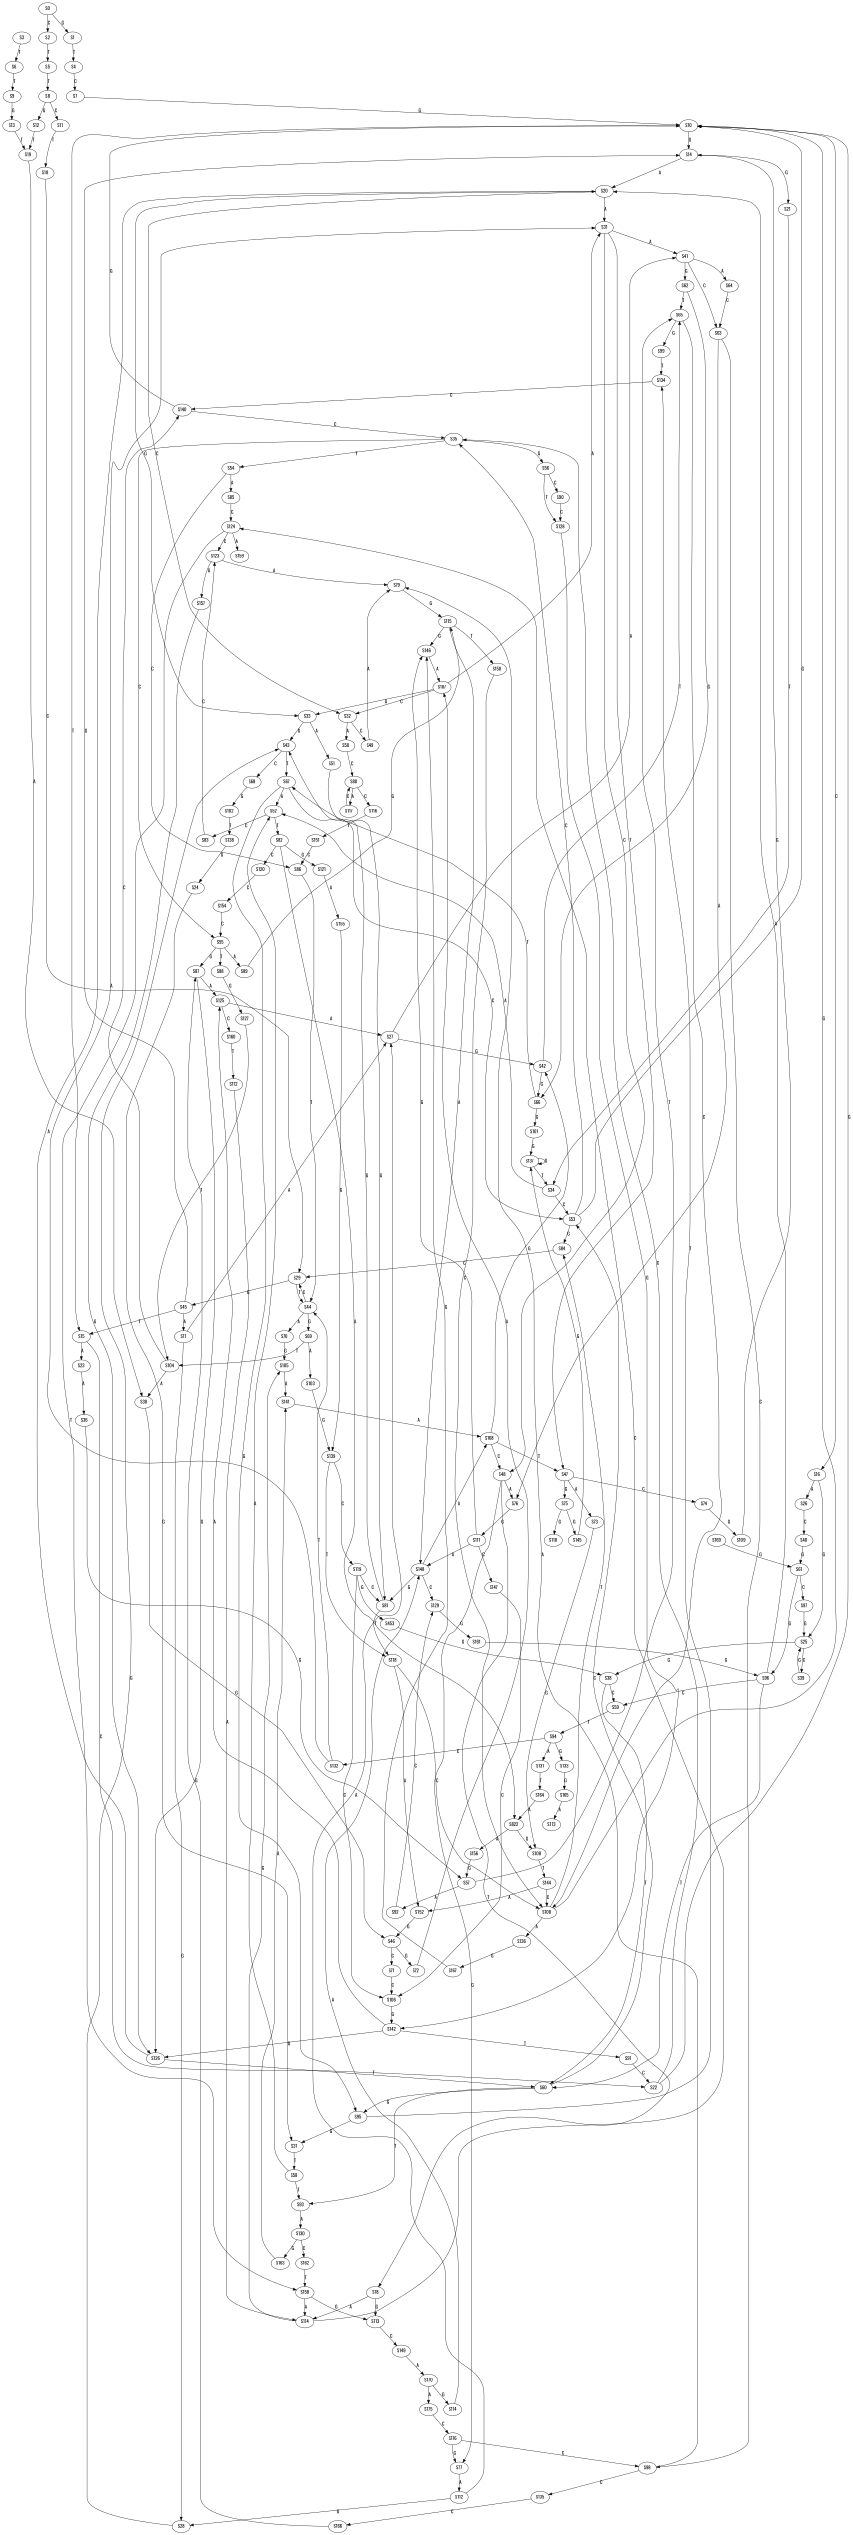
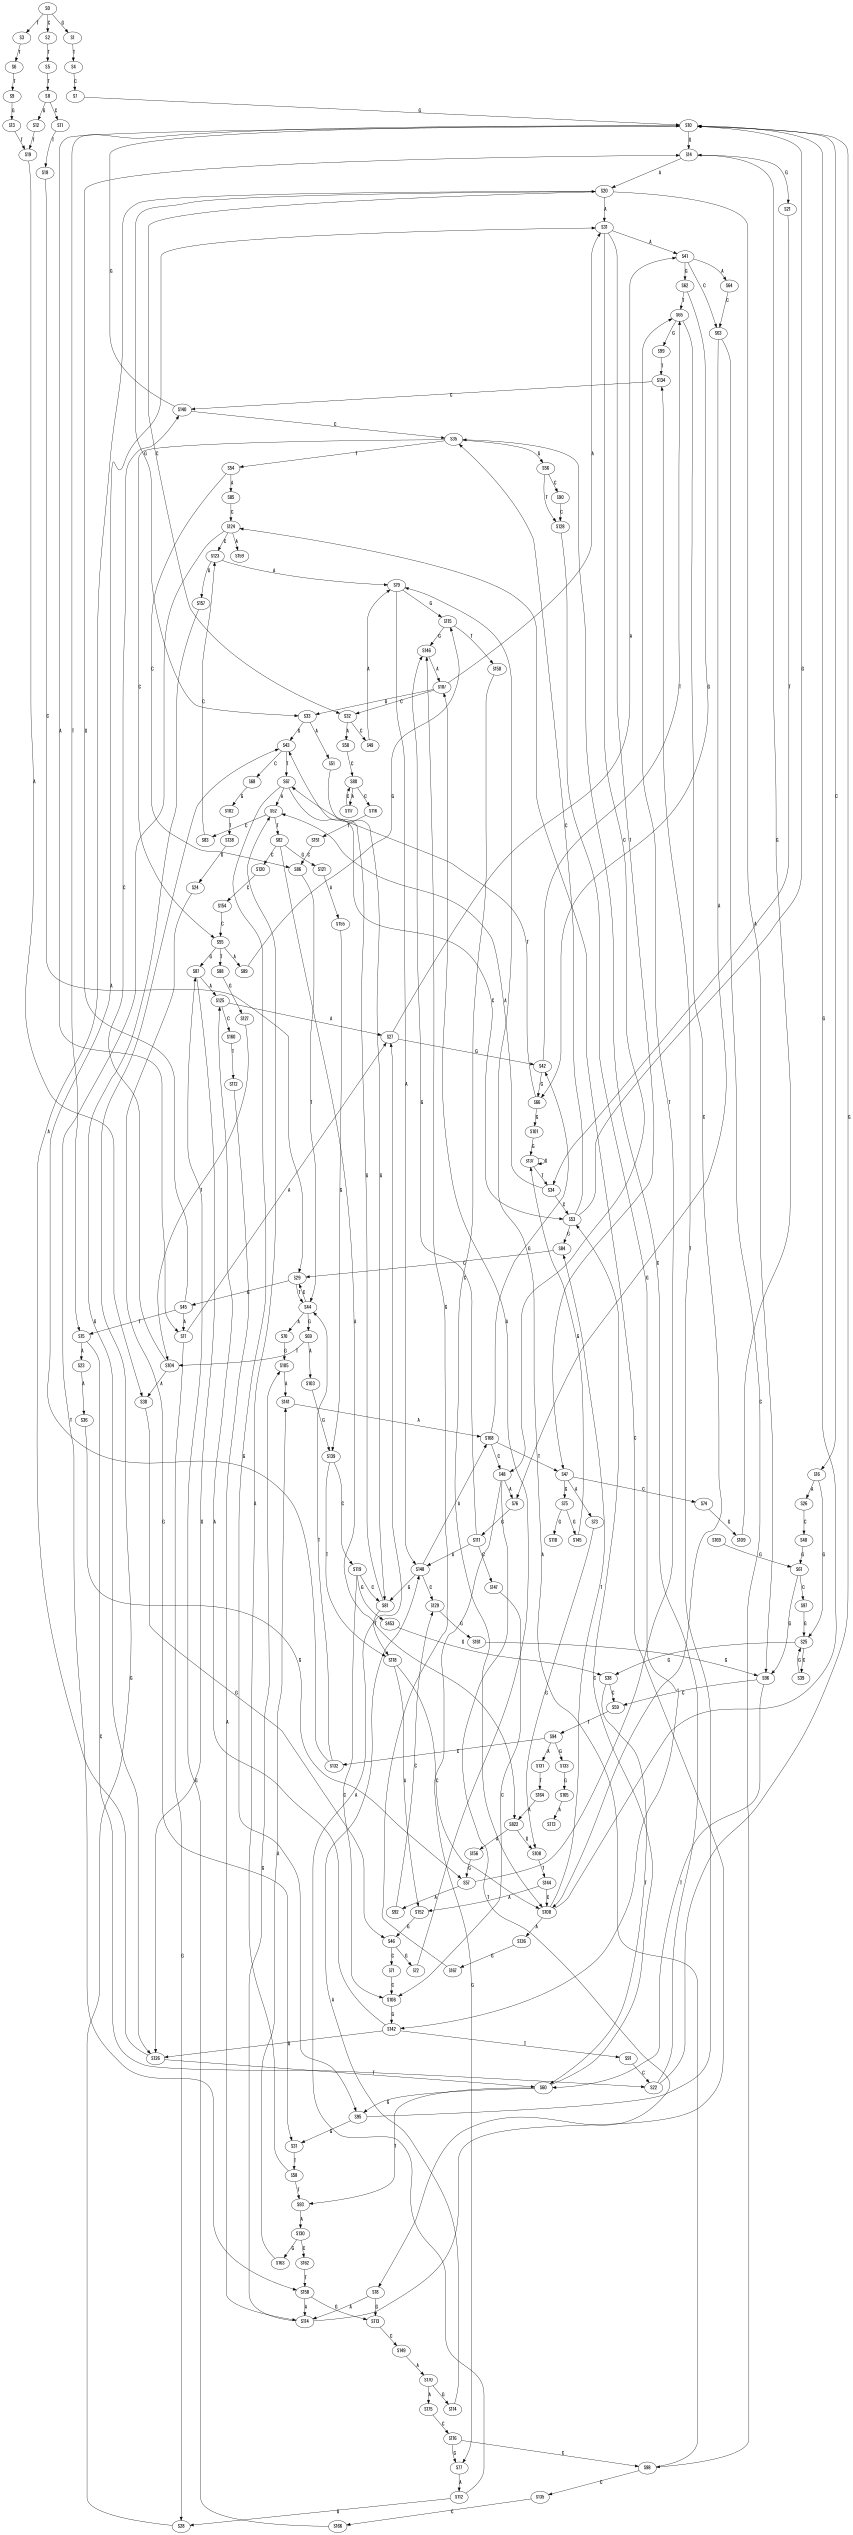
none -> (36, 22)
none -> (59, 463)
(764, 870) -> (748, 877)
(458, 1092) -> (405, 1077)
